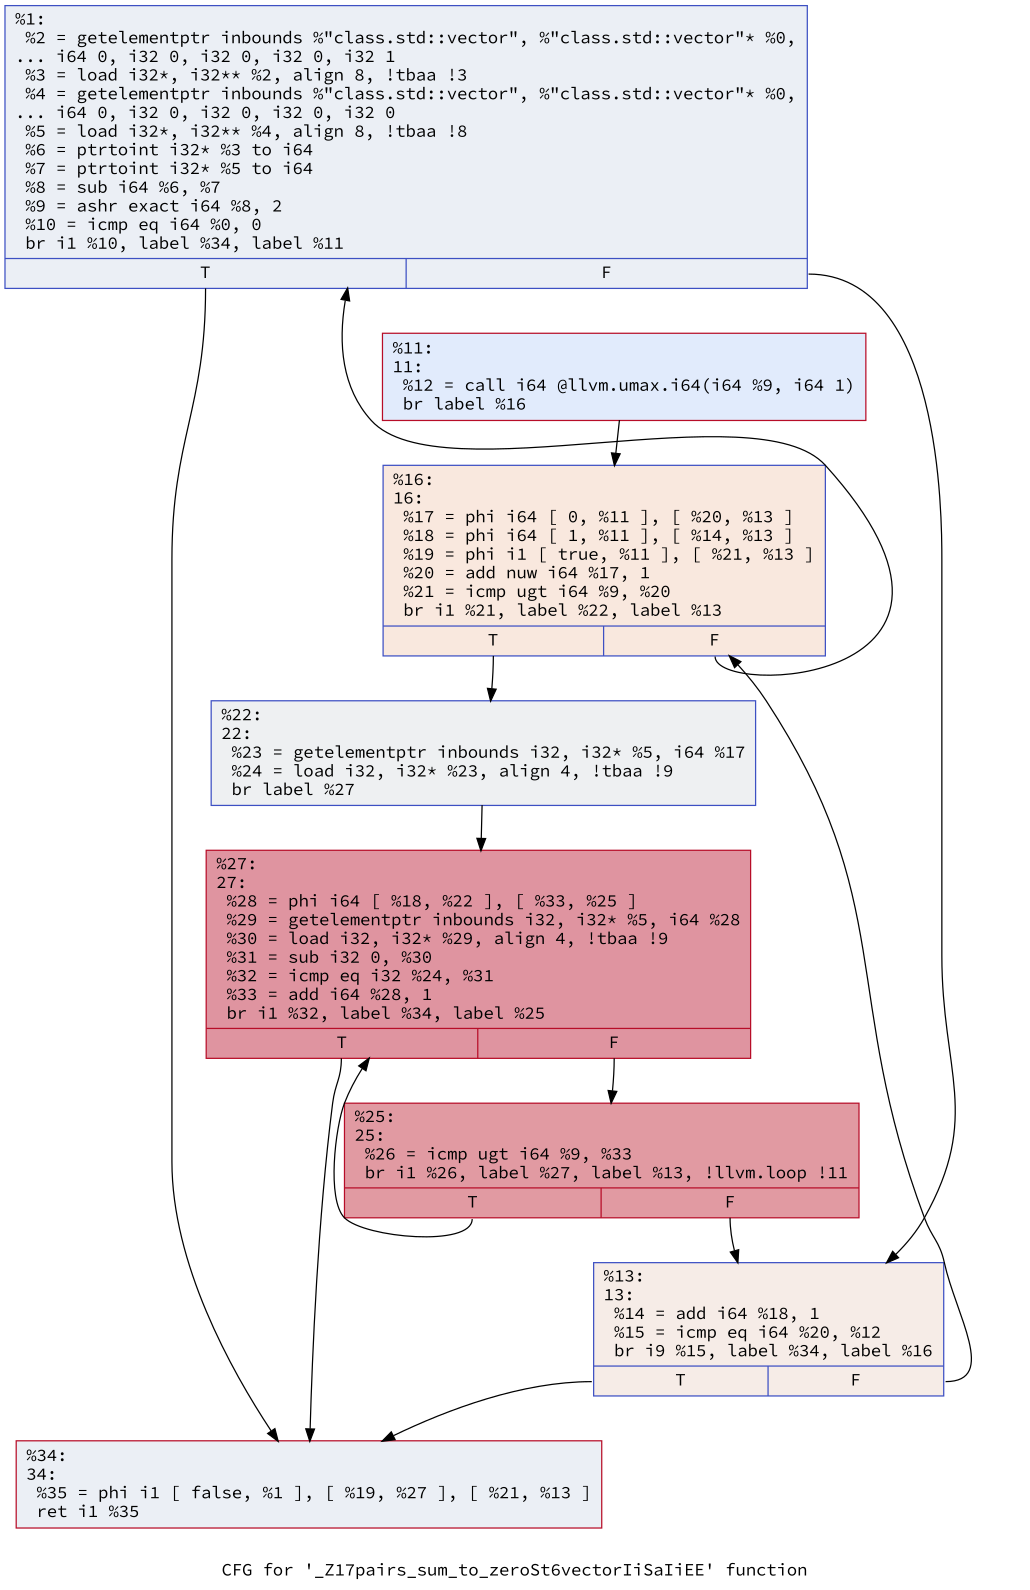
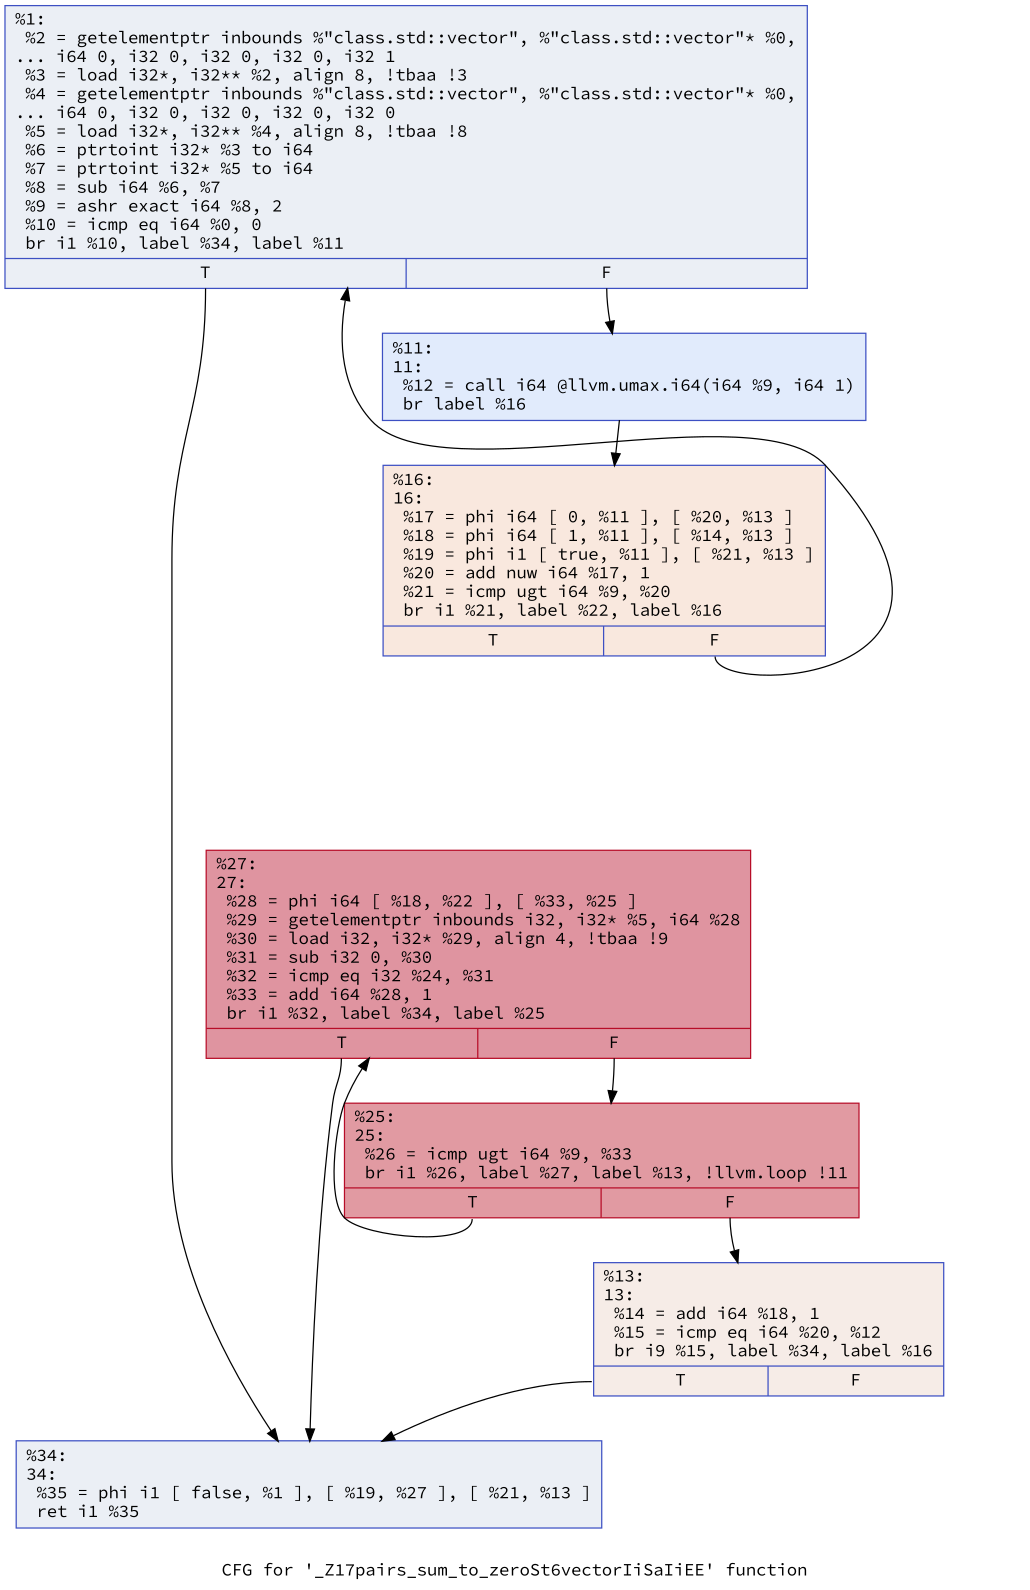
(624, 377) -> (624, 377)
(558, 610) -> (558, 610)
(942, 742) -> (608, 305)
(483, 753) -> none
(875, 1023) -> none
(309, 1484) -> (309, 1484)
